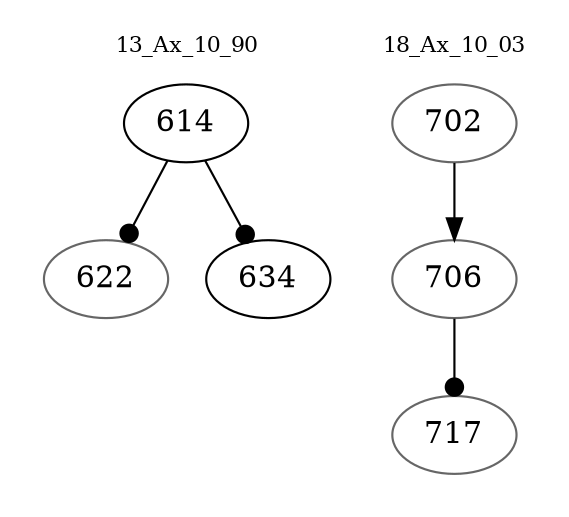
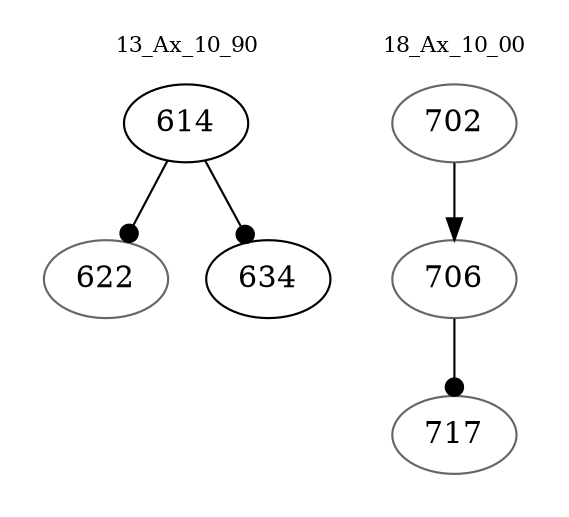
(454, 47) -> (454, 47)
